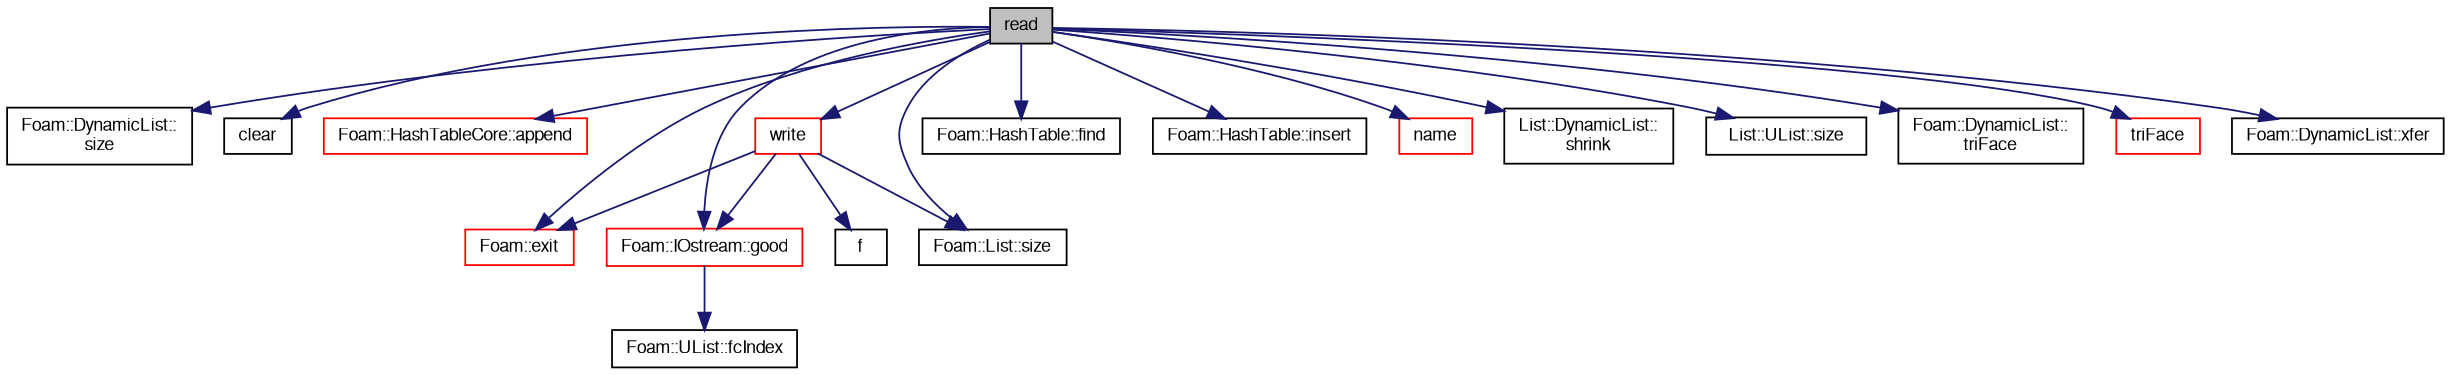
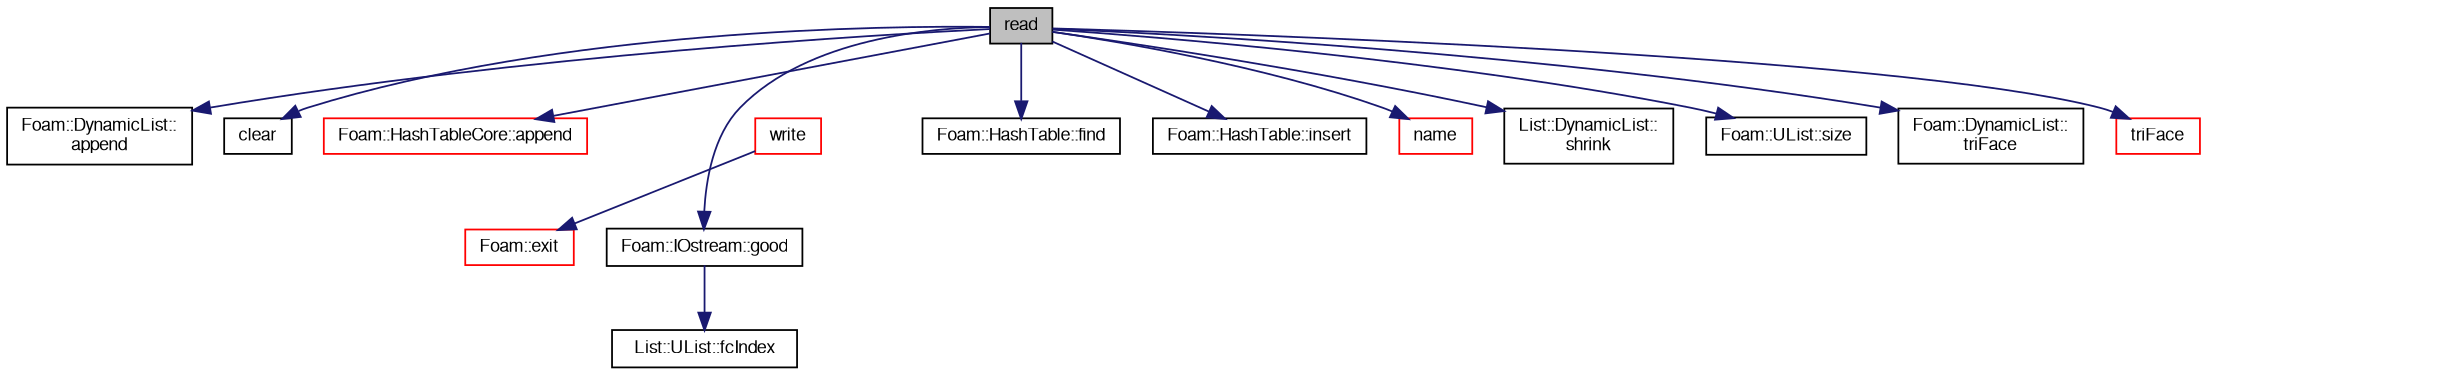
(914, 77) -> none
(741, 92) -> none
(100, 136) -> (100, 136)
(1786, 136) -> (1786, 136)
(2338, 136) -> none
(752, 184) -> none
(705, 247) -> (705, 247)
(861, 247) -> none
(993, 247) -> none
(705, 349) -> (705, 349)
